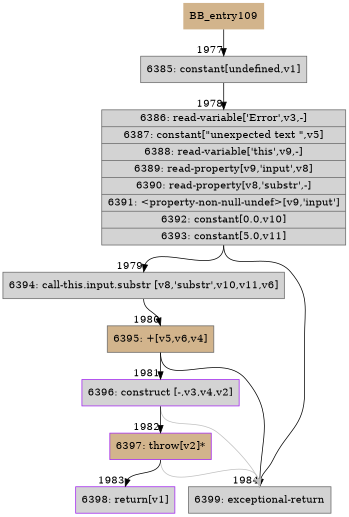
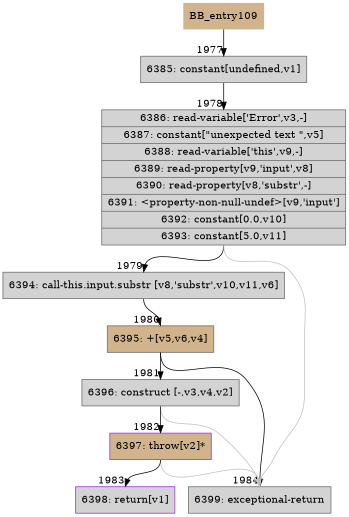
(305, 340) -> (305, 340)
(161, 393) -> (161, 393)
